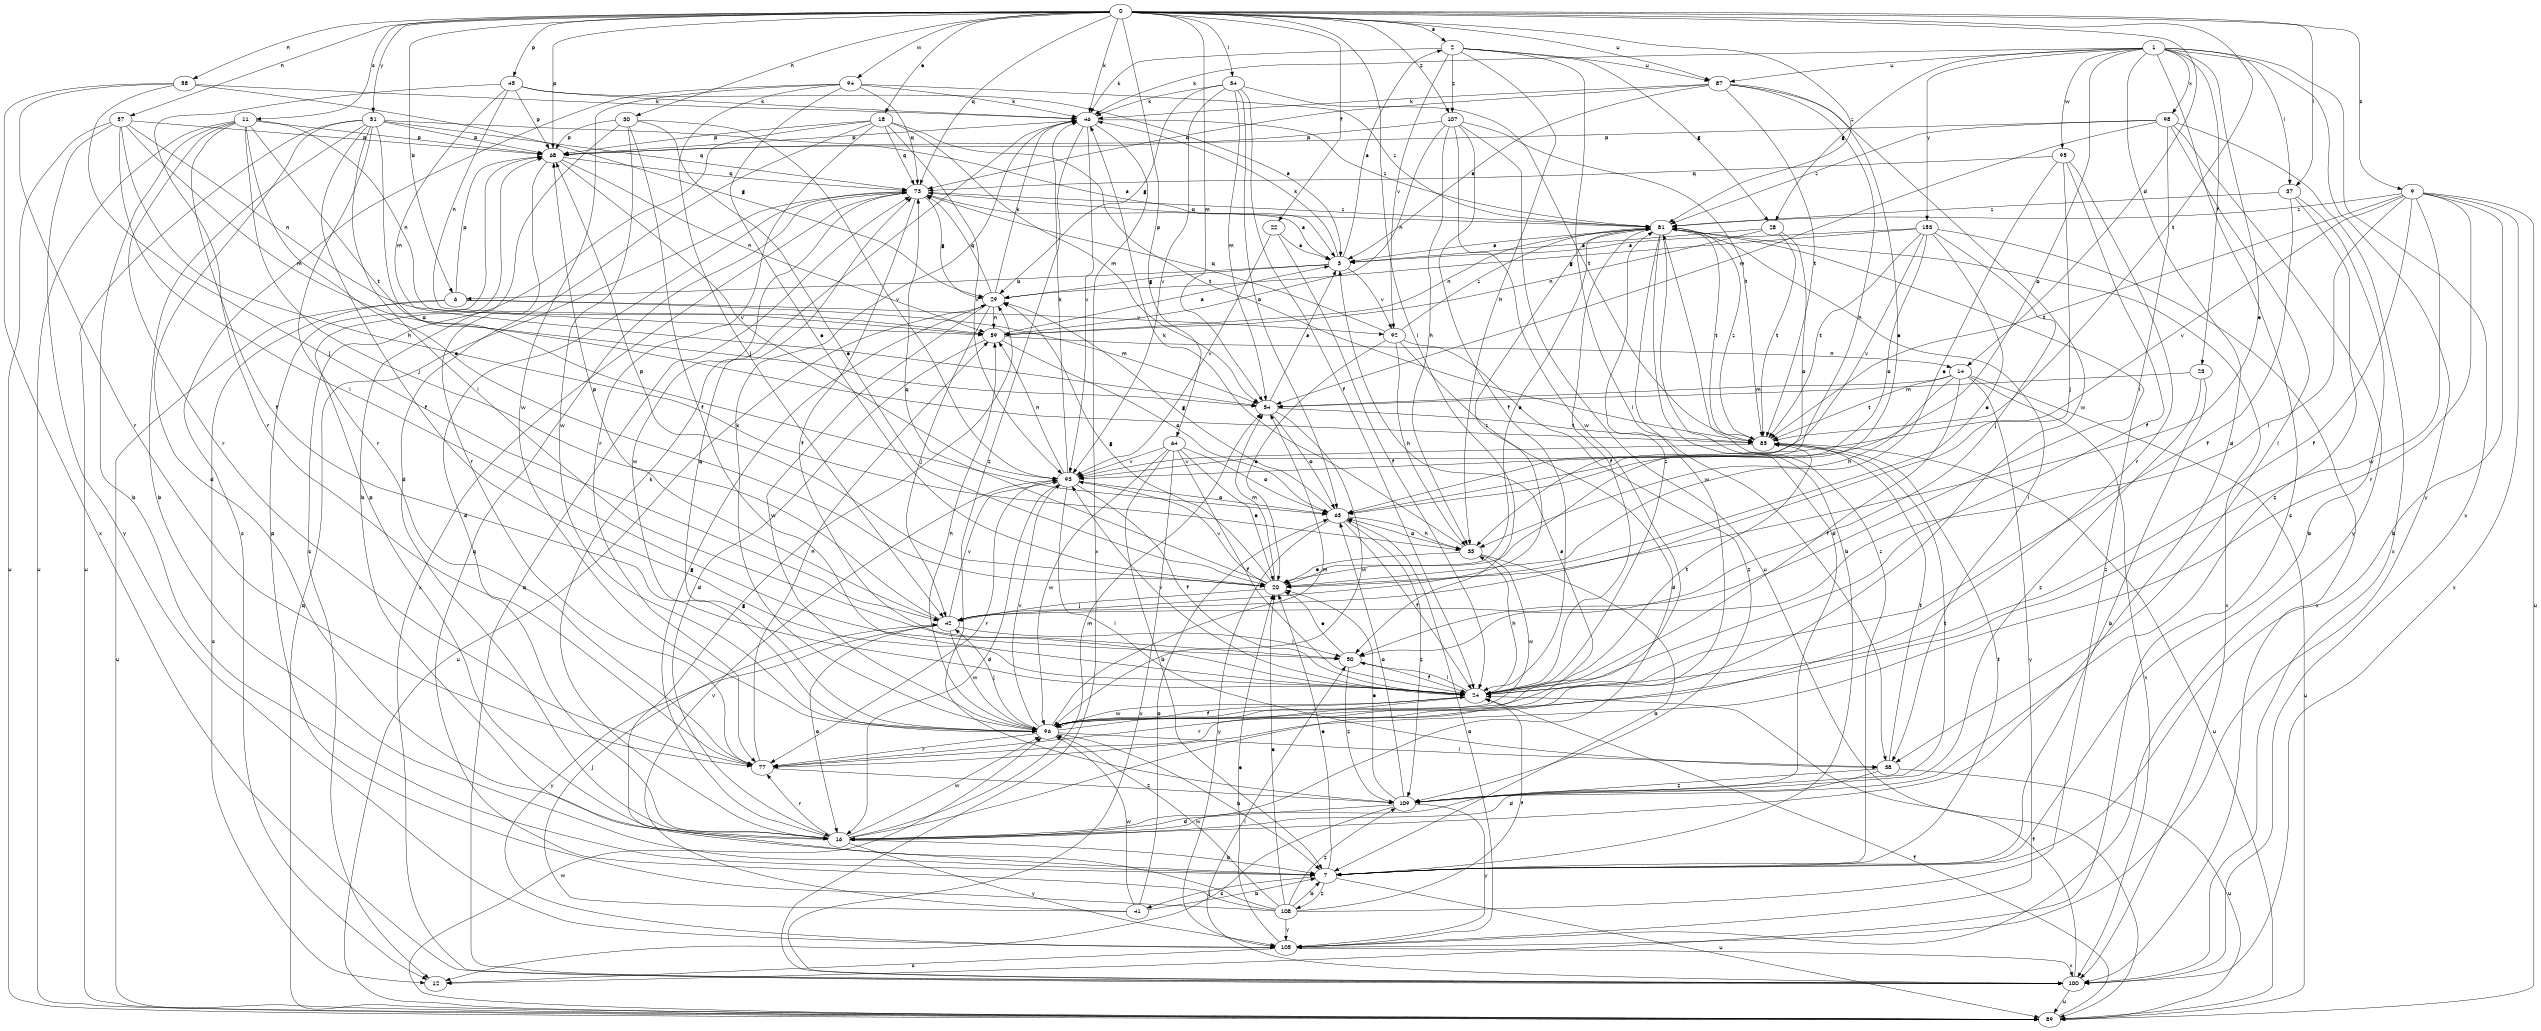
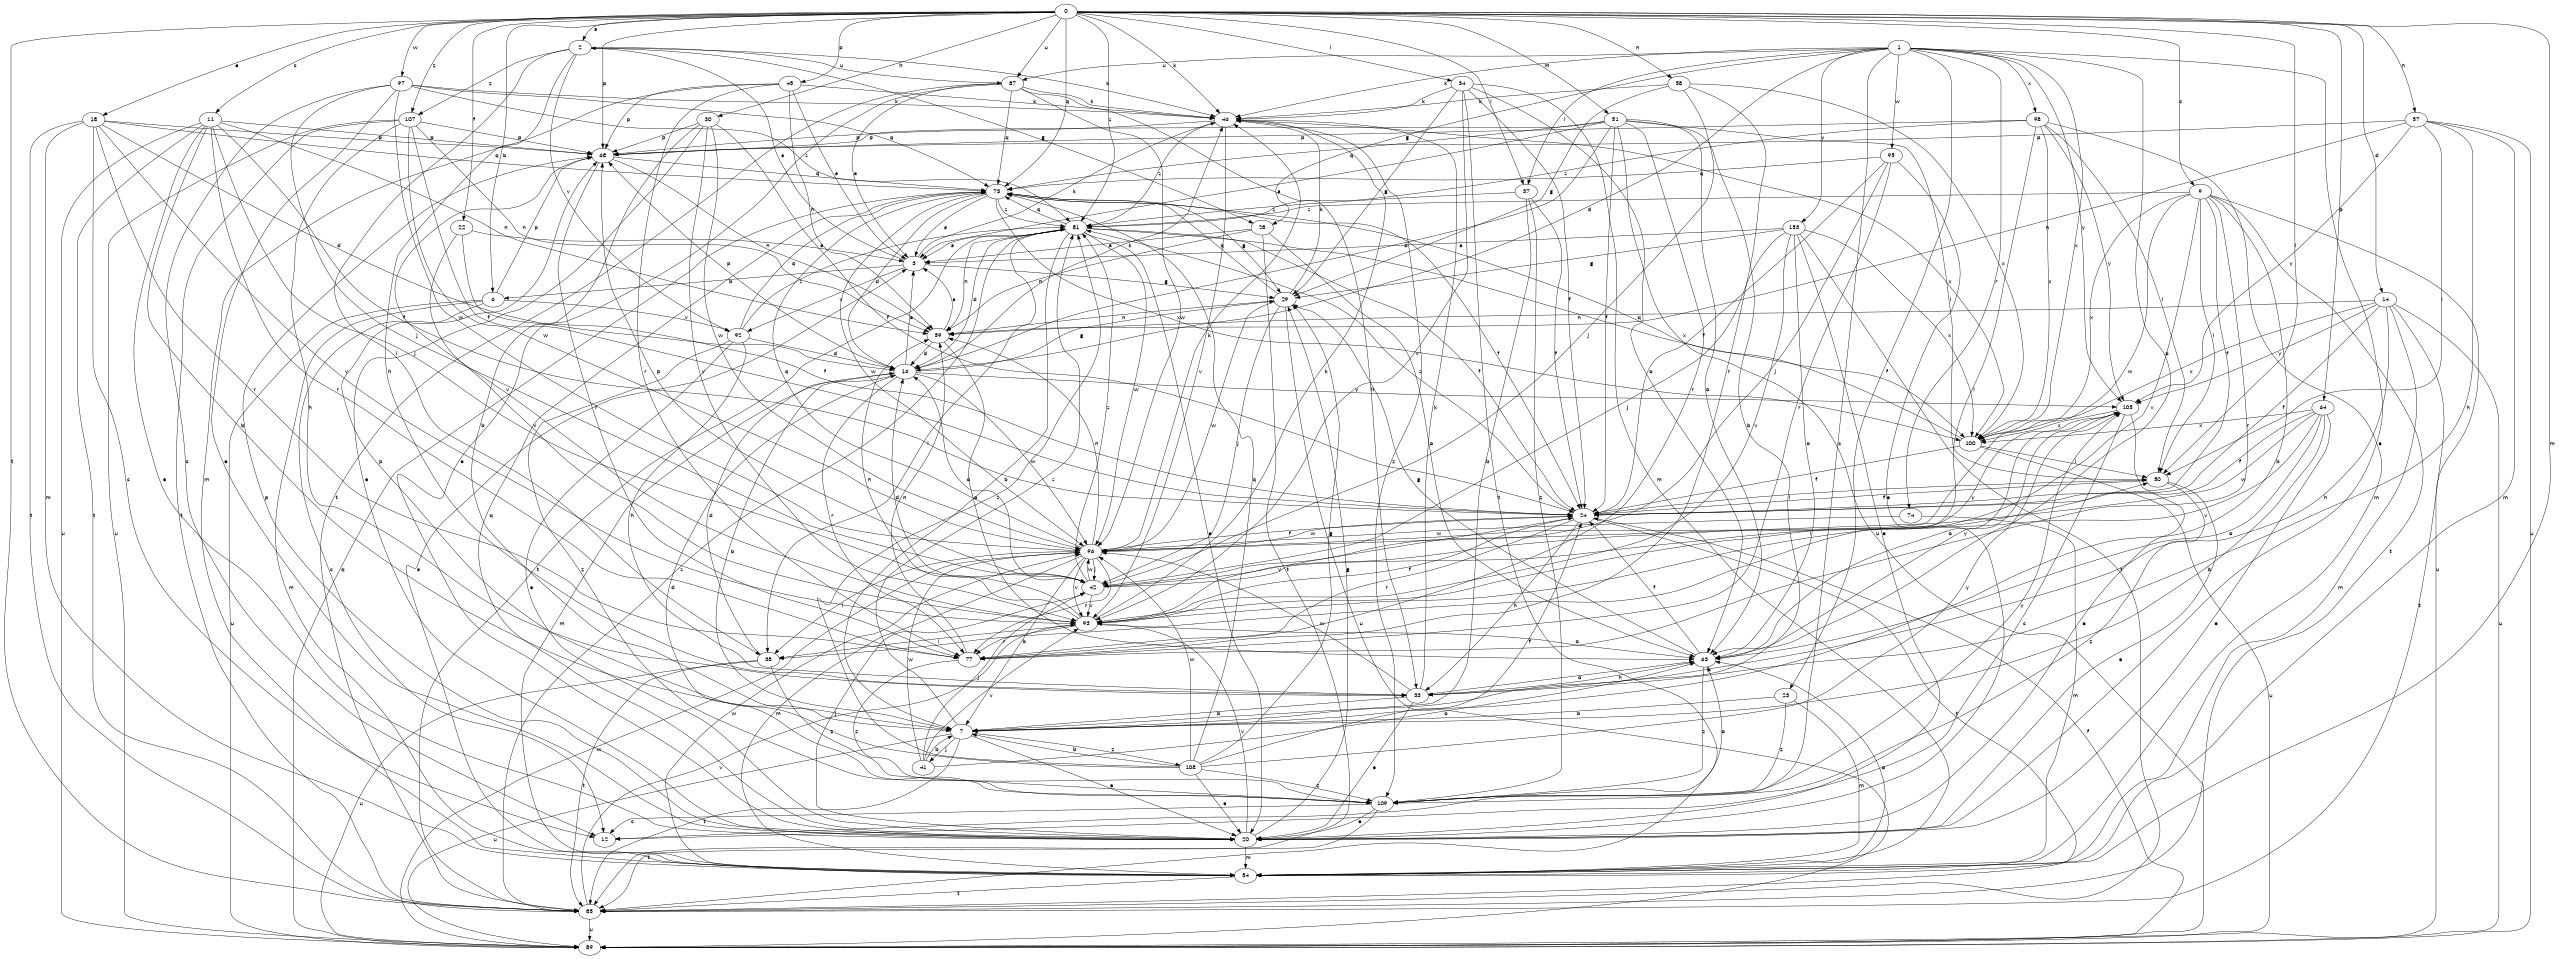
(382, 66) -> (1547, 66)
(851, 84) -> (401, 84)
(1476, 348) -> (1664, 314)
none -> (1911, 516)
